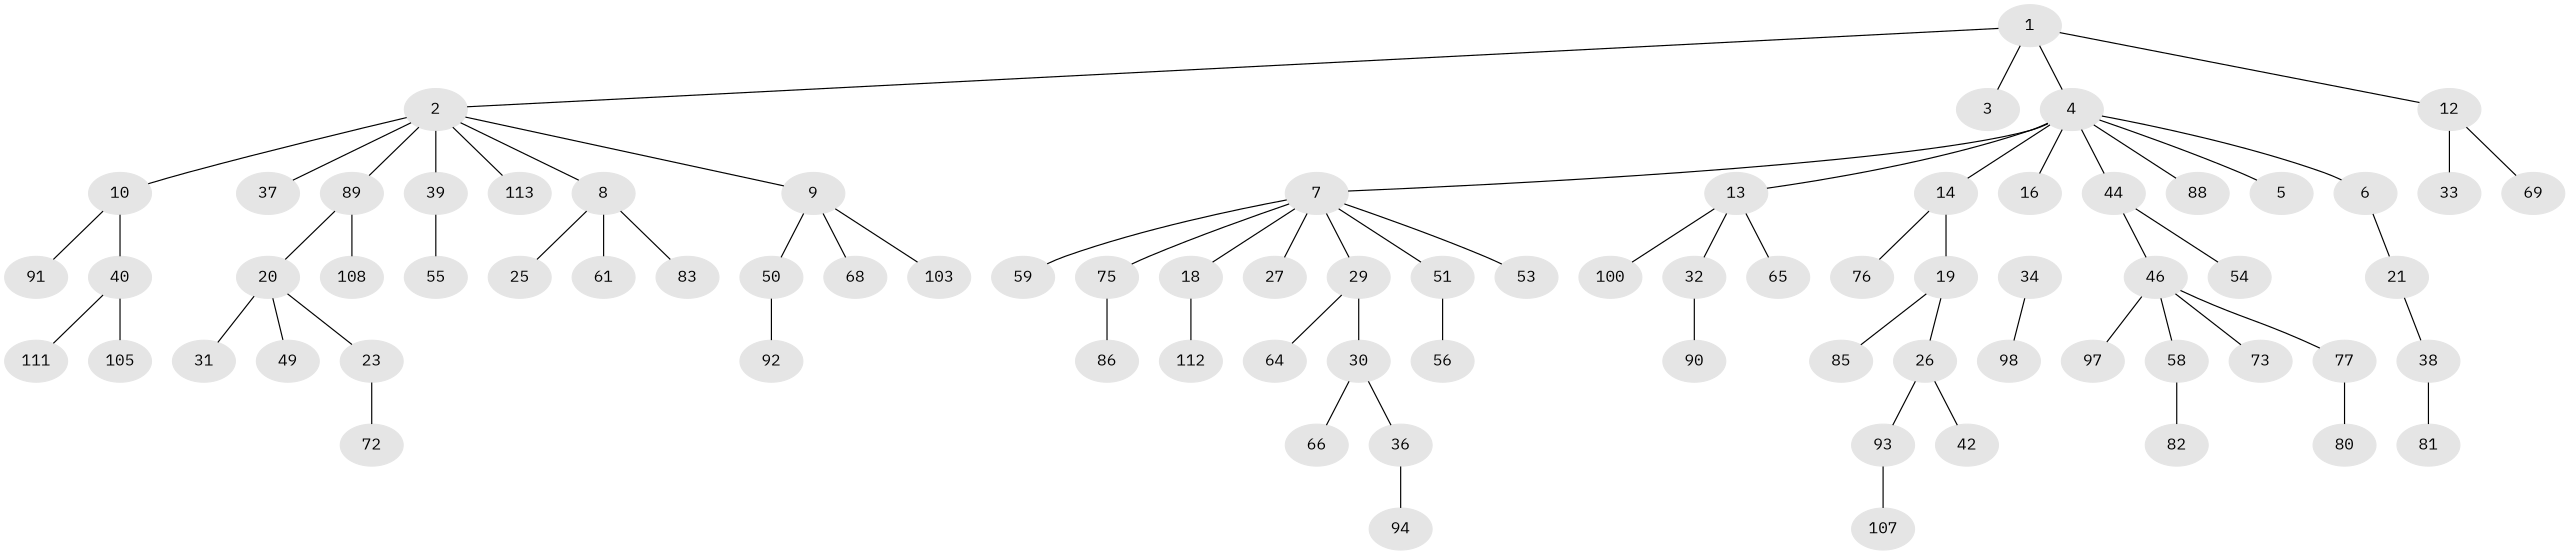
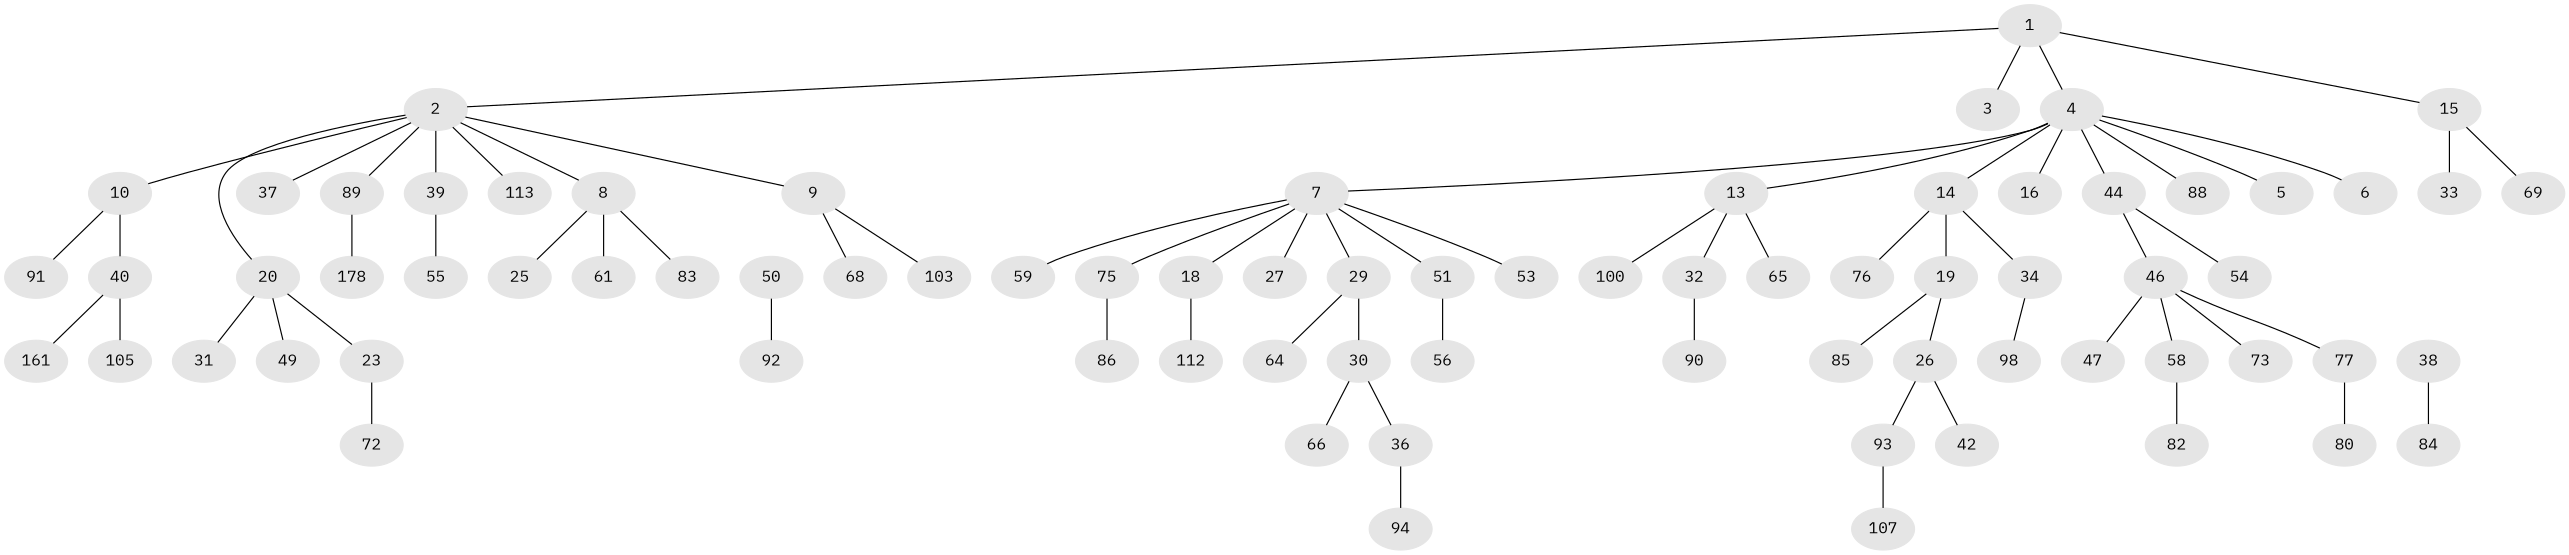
(2449, 110) -> (2449, 110)
(310, 235) -> (229, 170)
(792, 235) -> none
none -> (1988, 235)
(352, 277) -> (352, 277)
(2397, 277) -> none
(36, 361) -> (36, 361)
(2093, 361) -> (2093, 361)
(2428, 445) -> (2428, 445)
